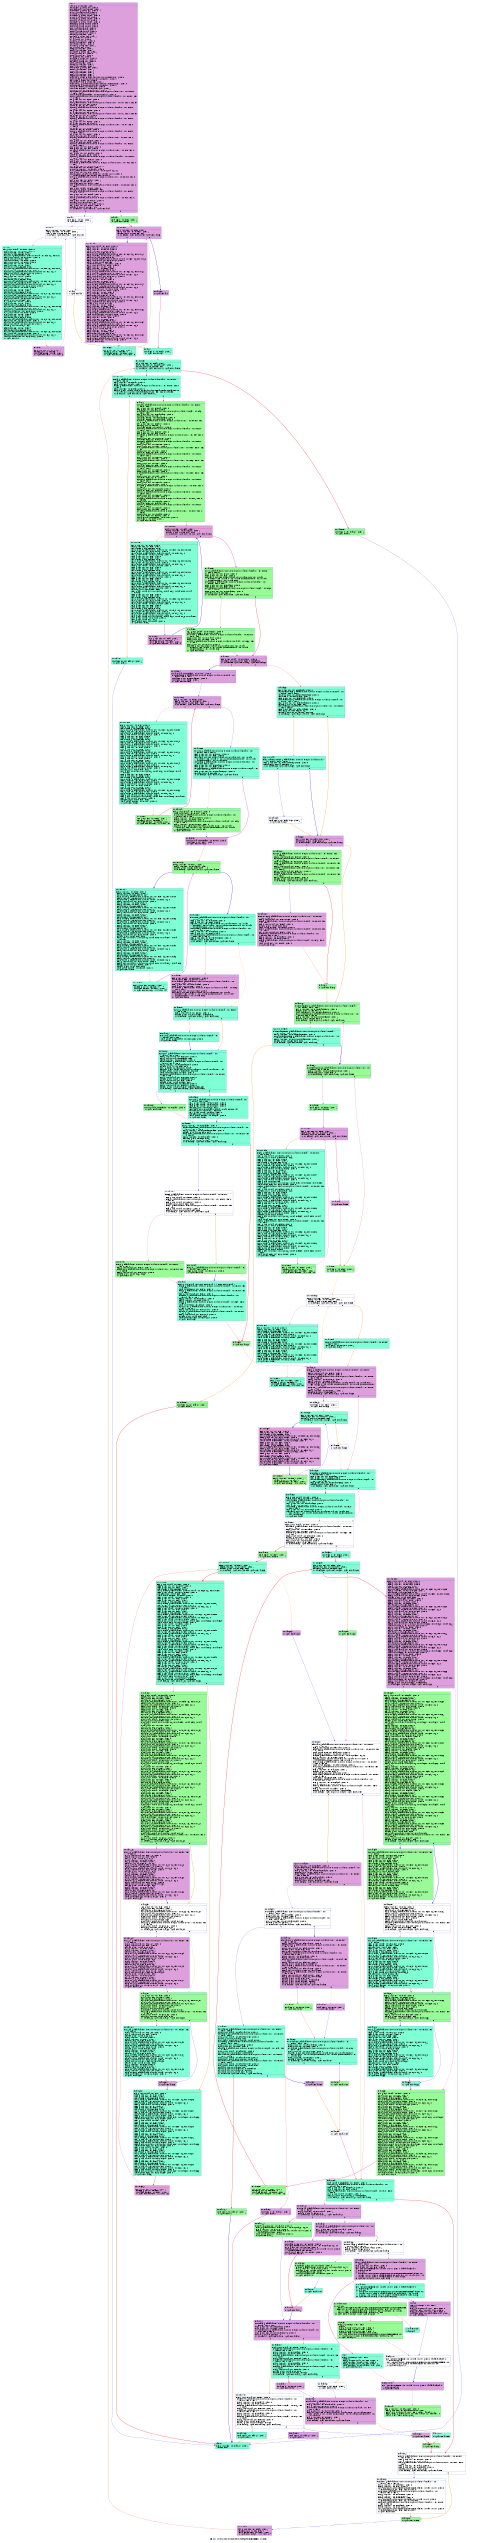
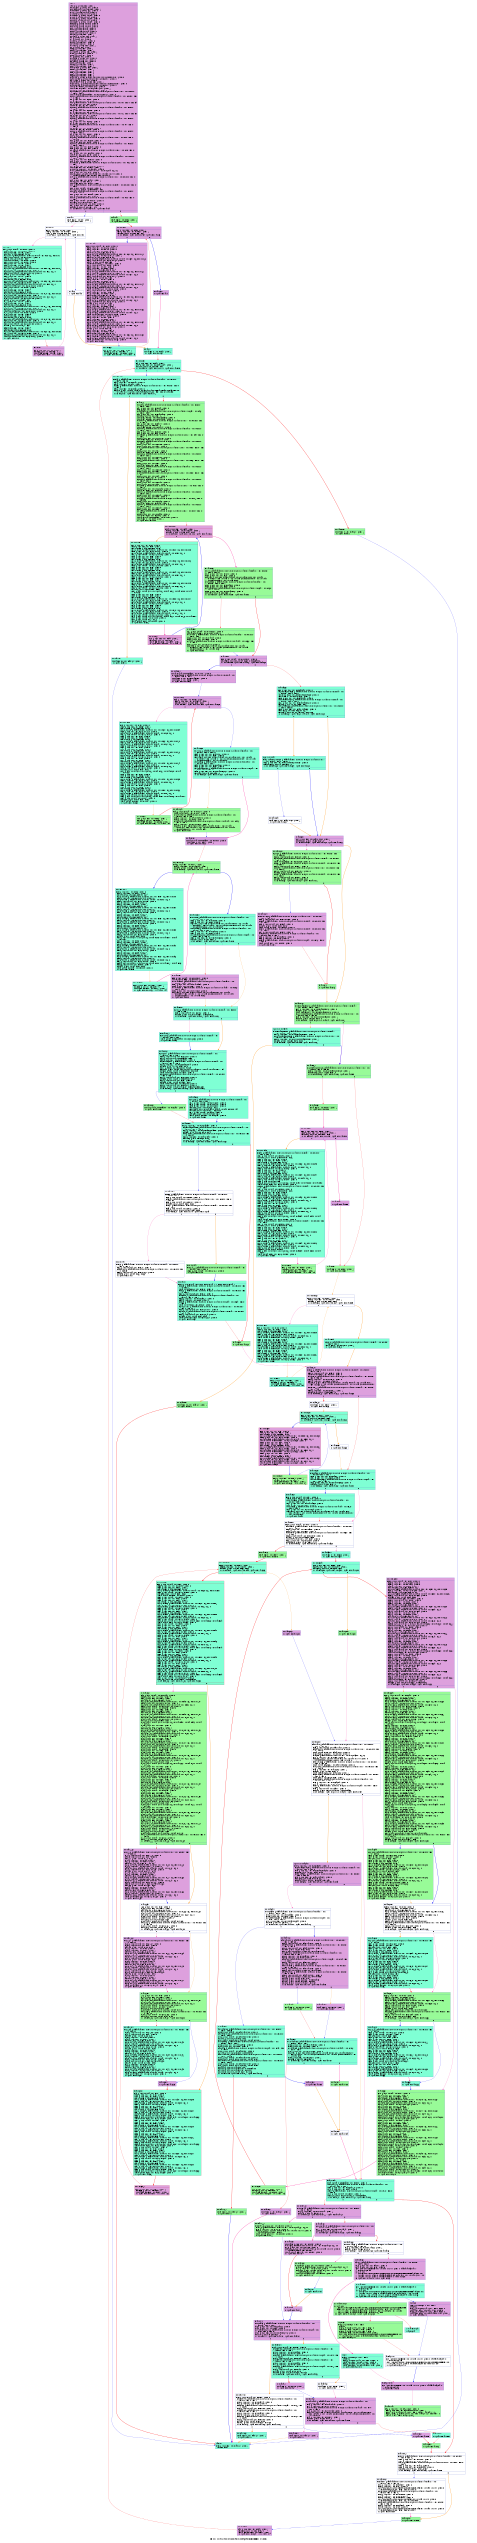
(150, 1269) -> (150, 1269)
